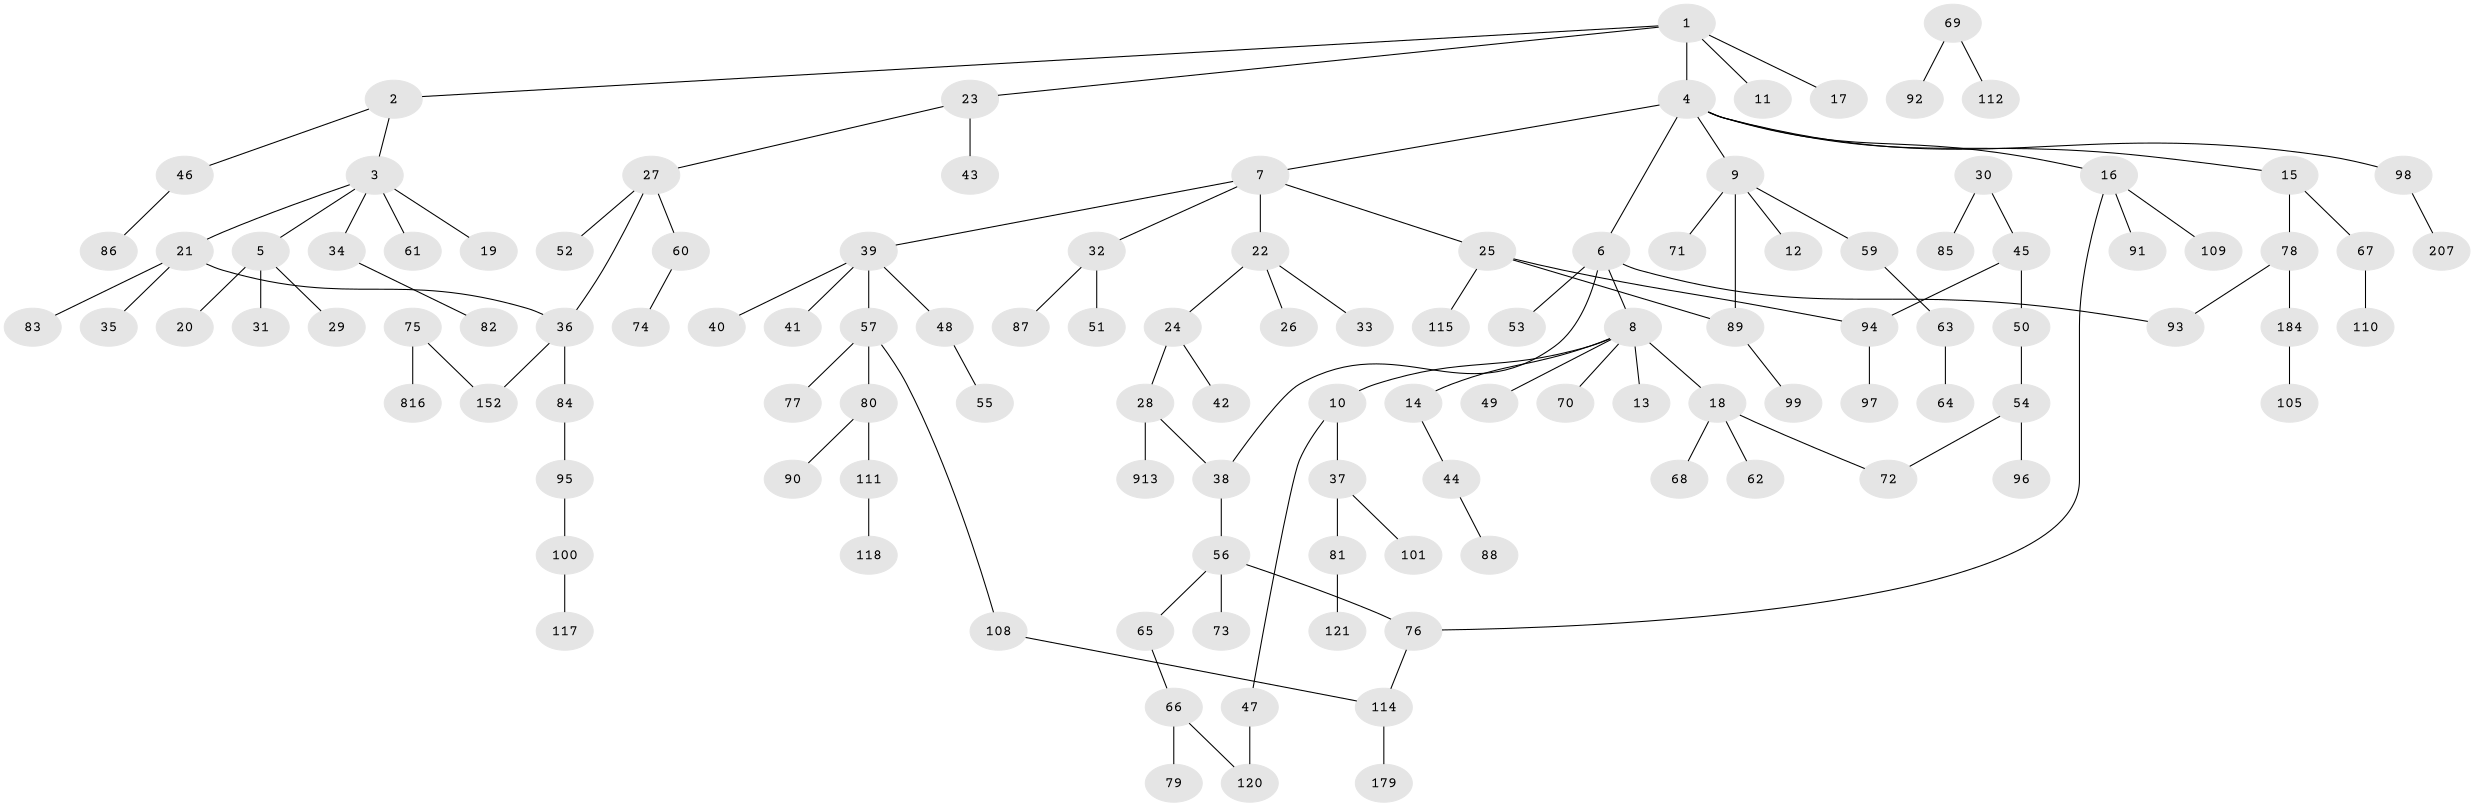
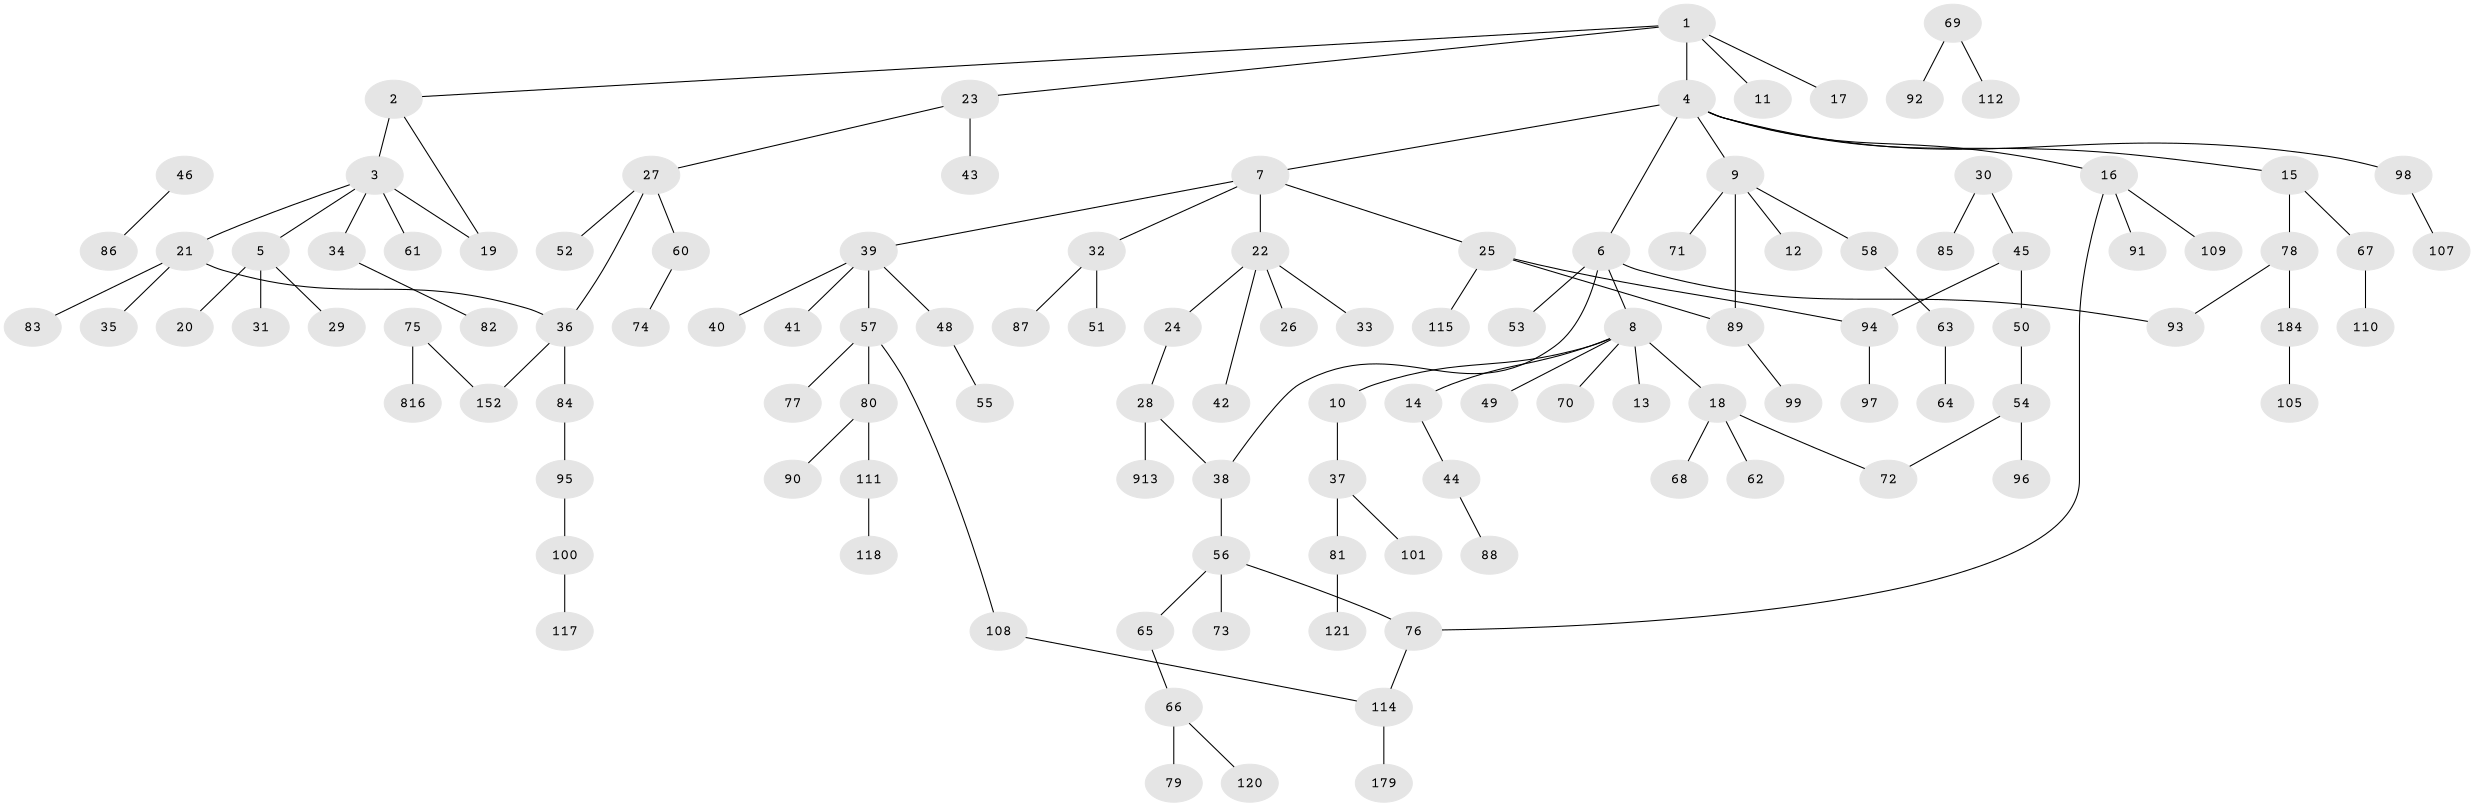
(289, 137) -> (441, 175)
(1869, 251) -> (1869, 251)
(2442, 251) -> (2442, 251)
(1197, 365) -> (1241, 327)
(1250, 707) -> none
